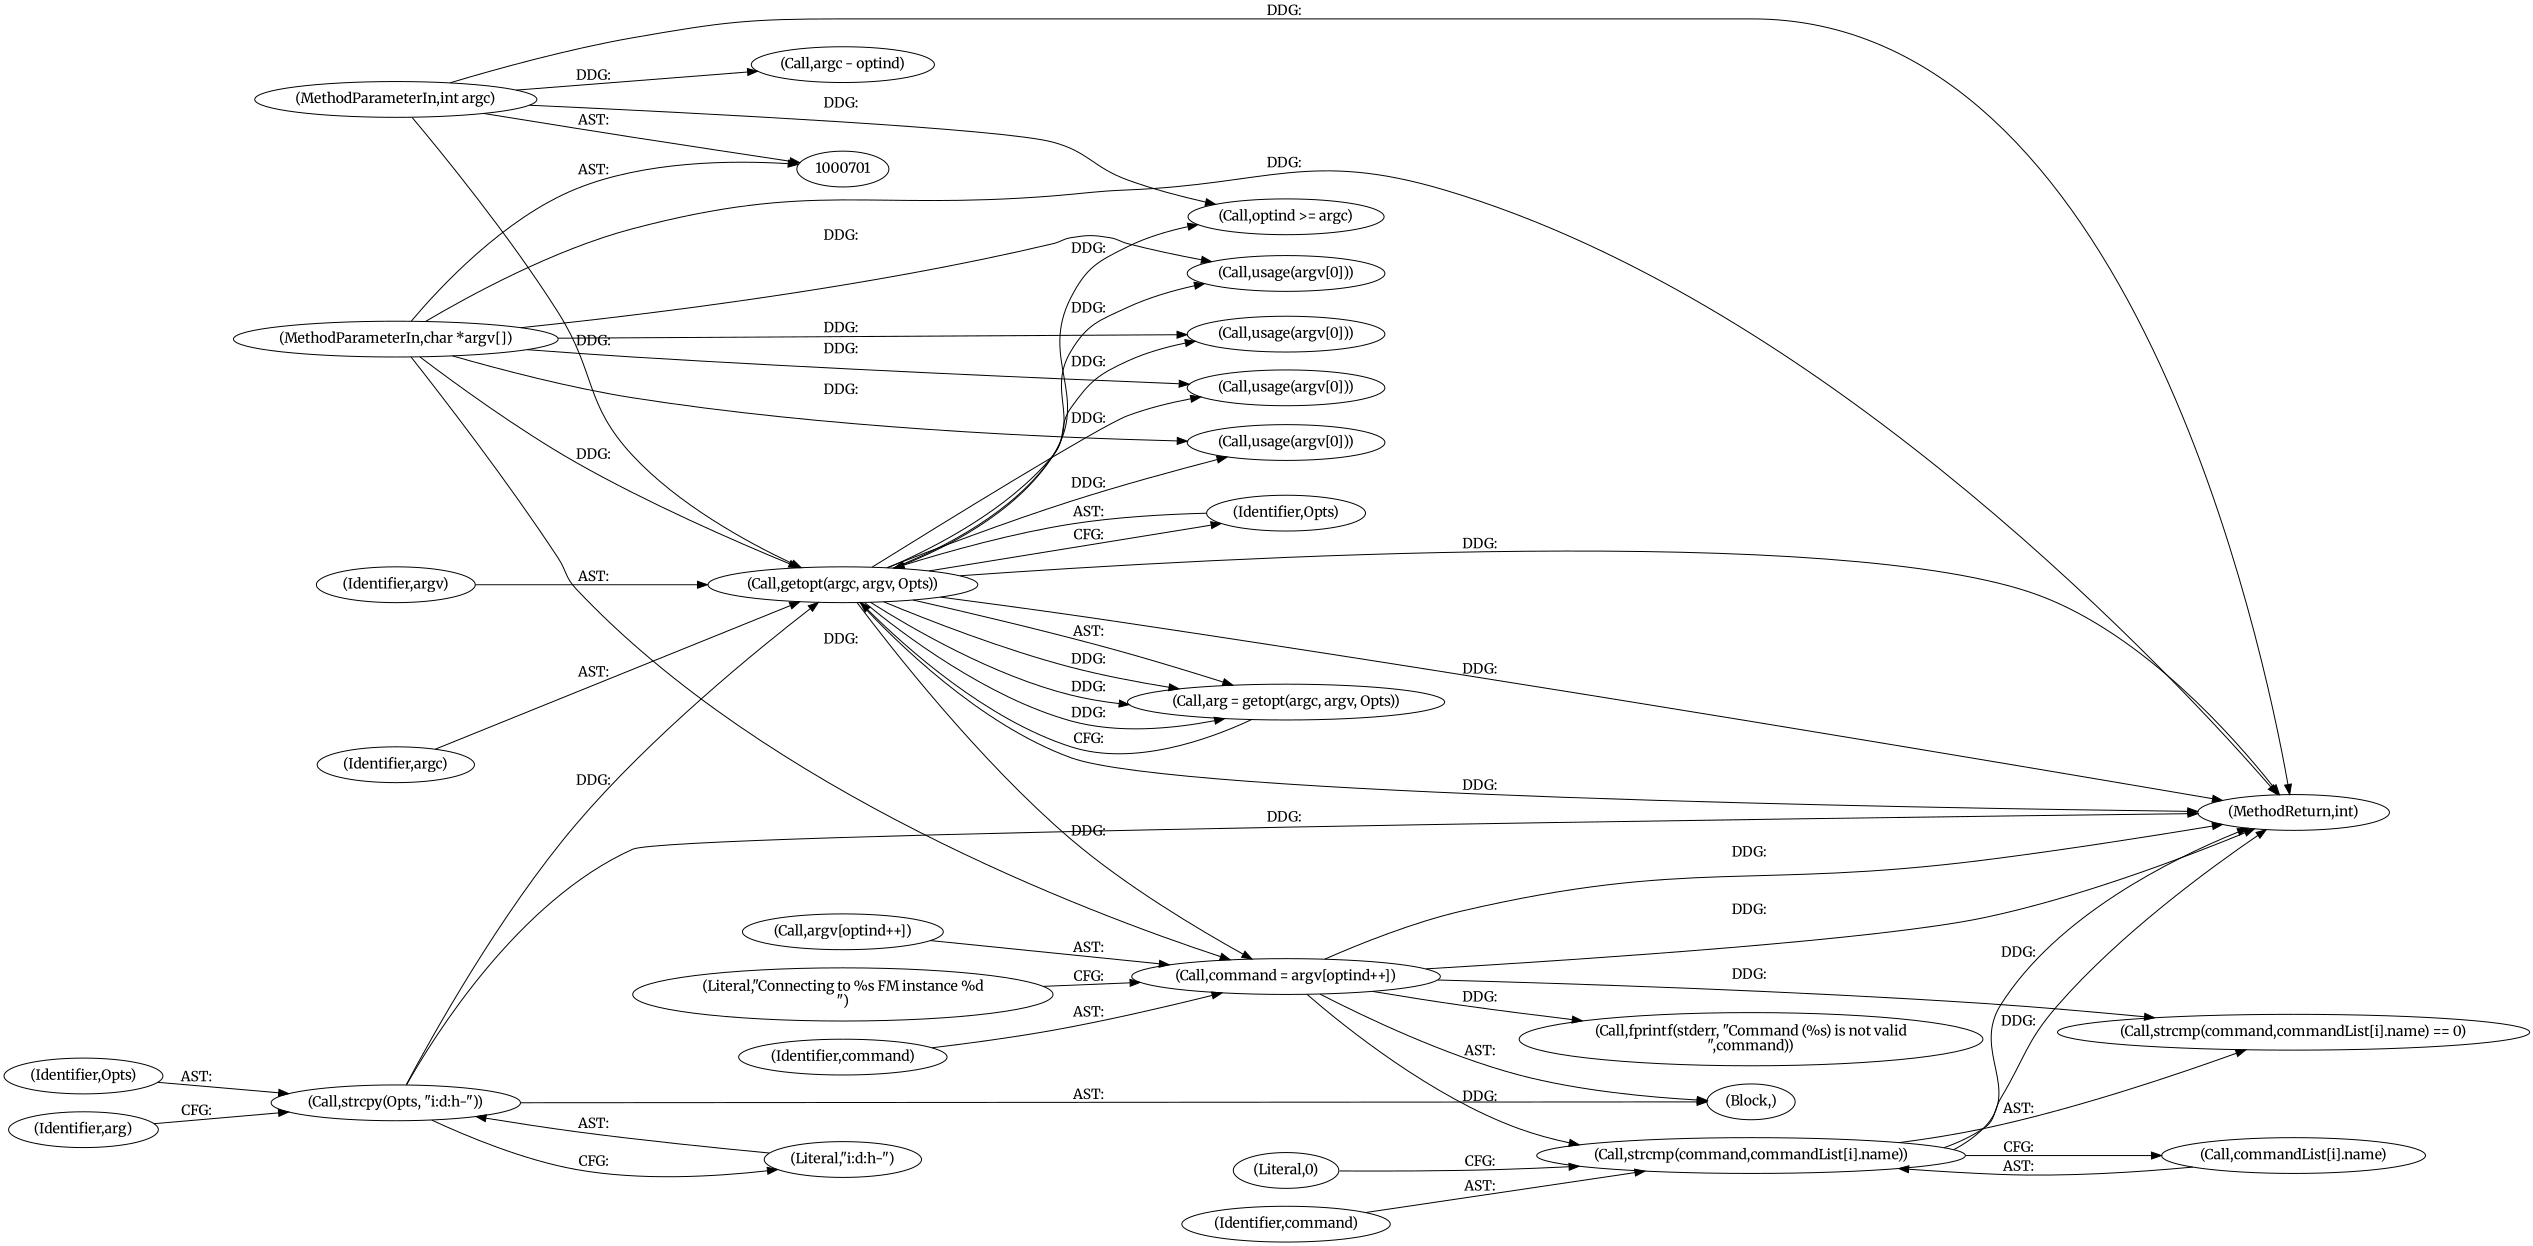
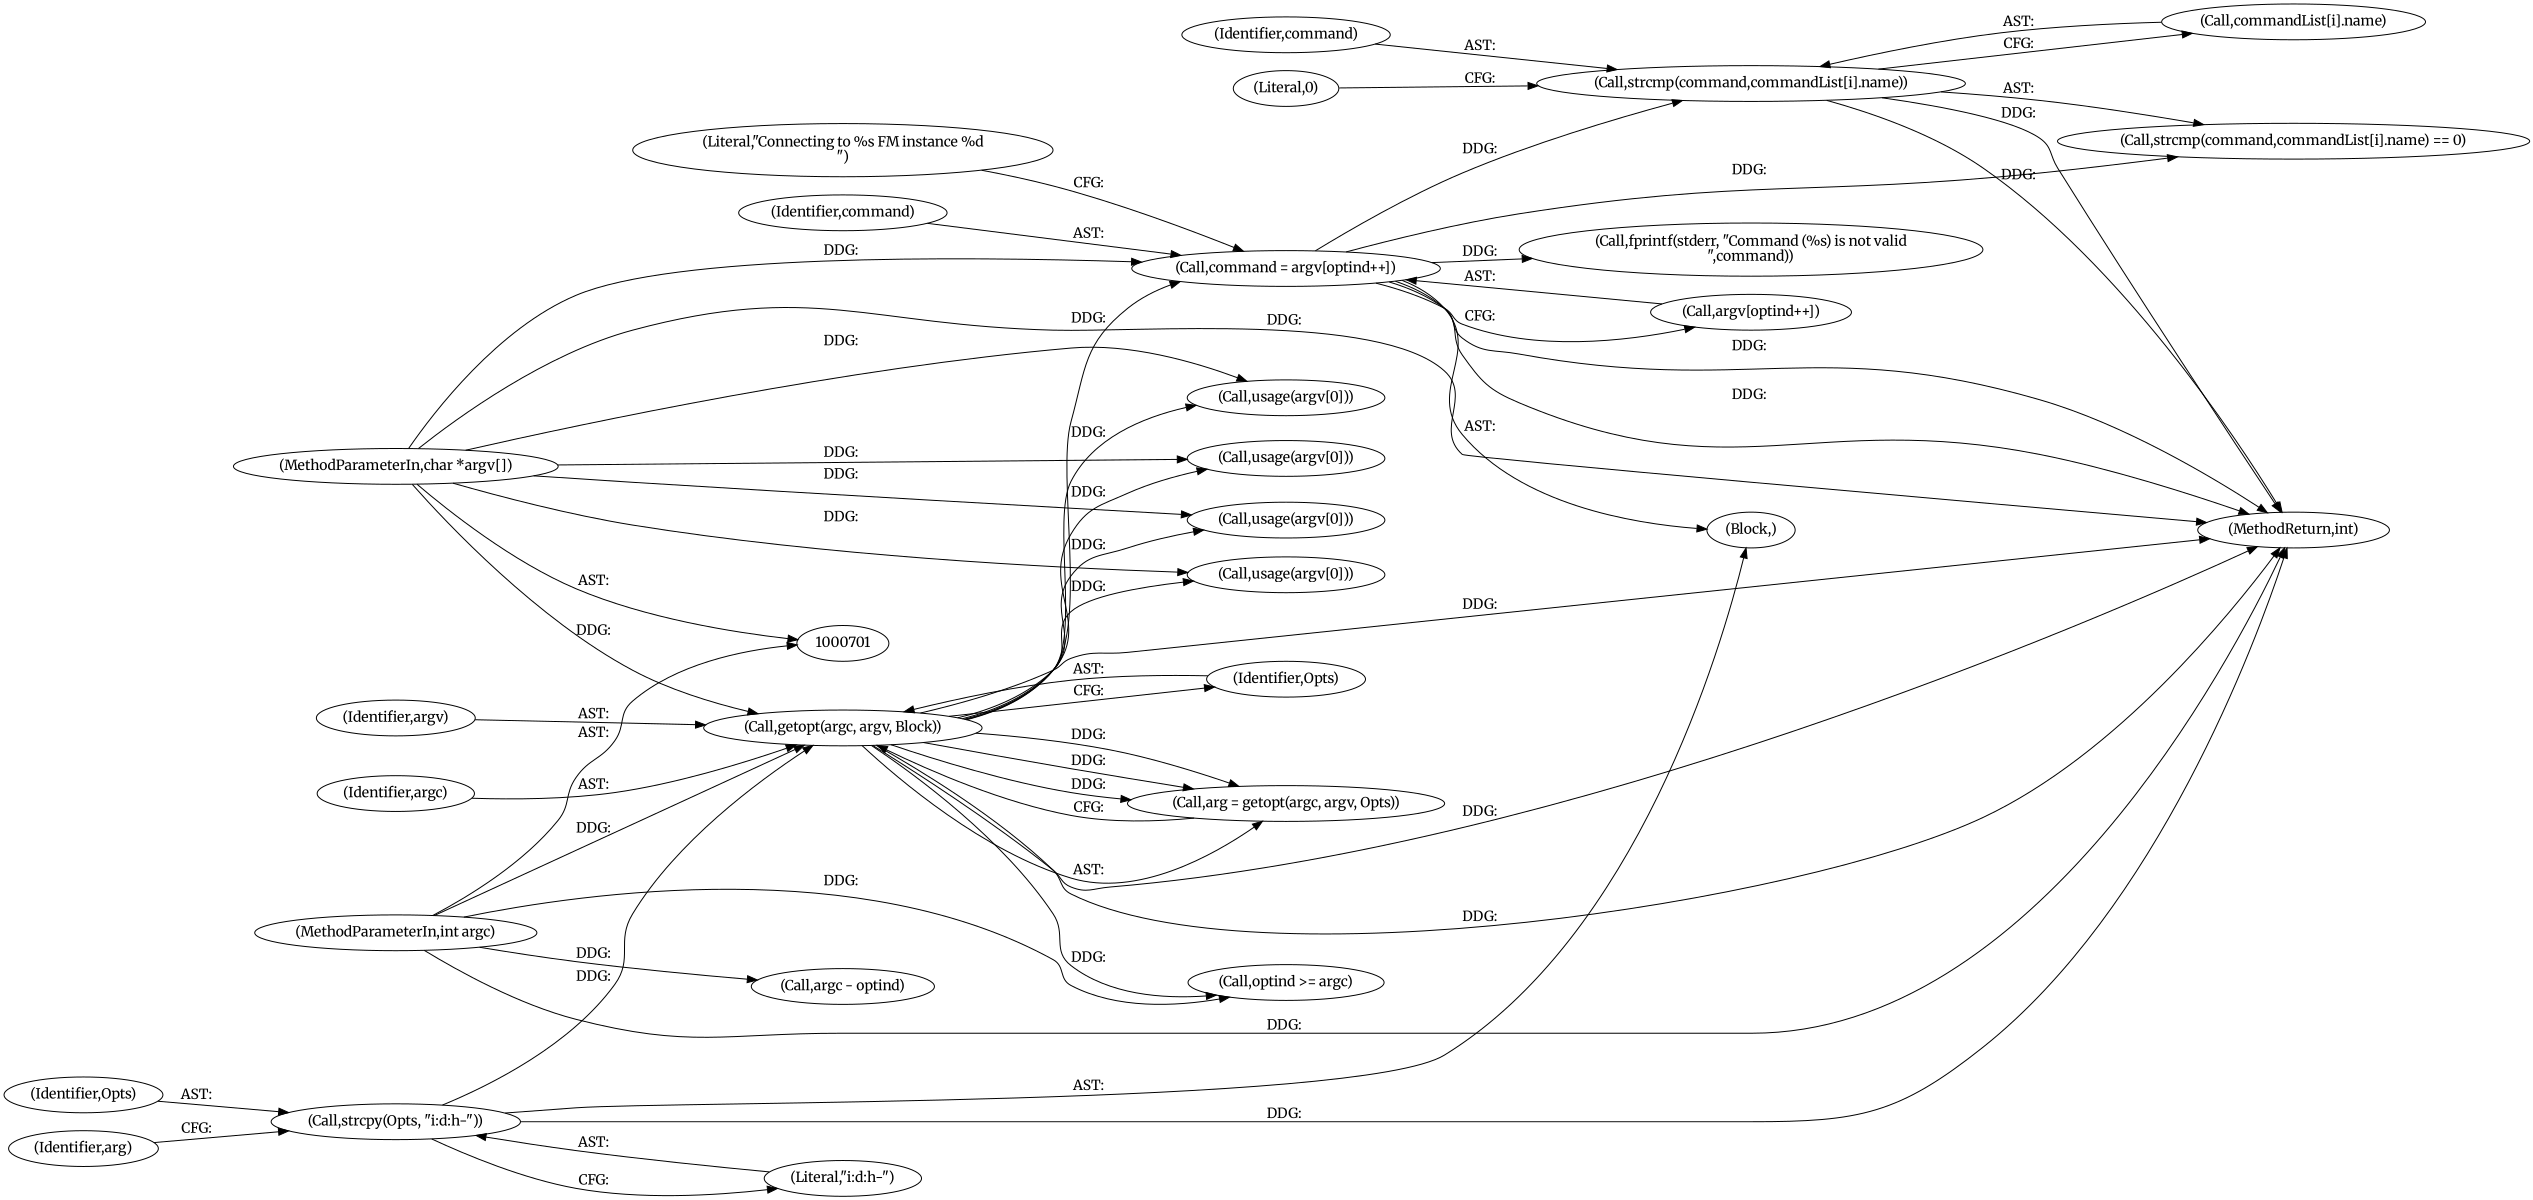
none -> (1524, 339)
(843, 585) -> (843, 728)
